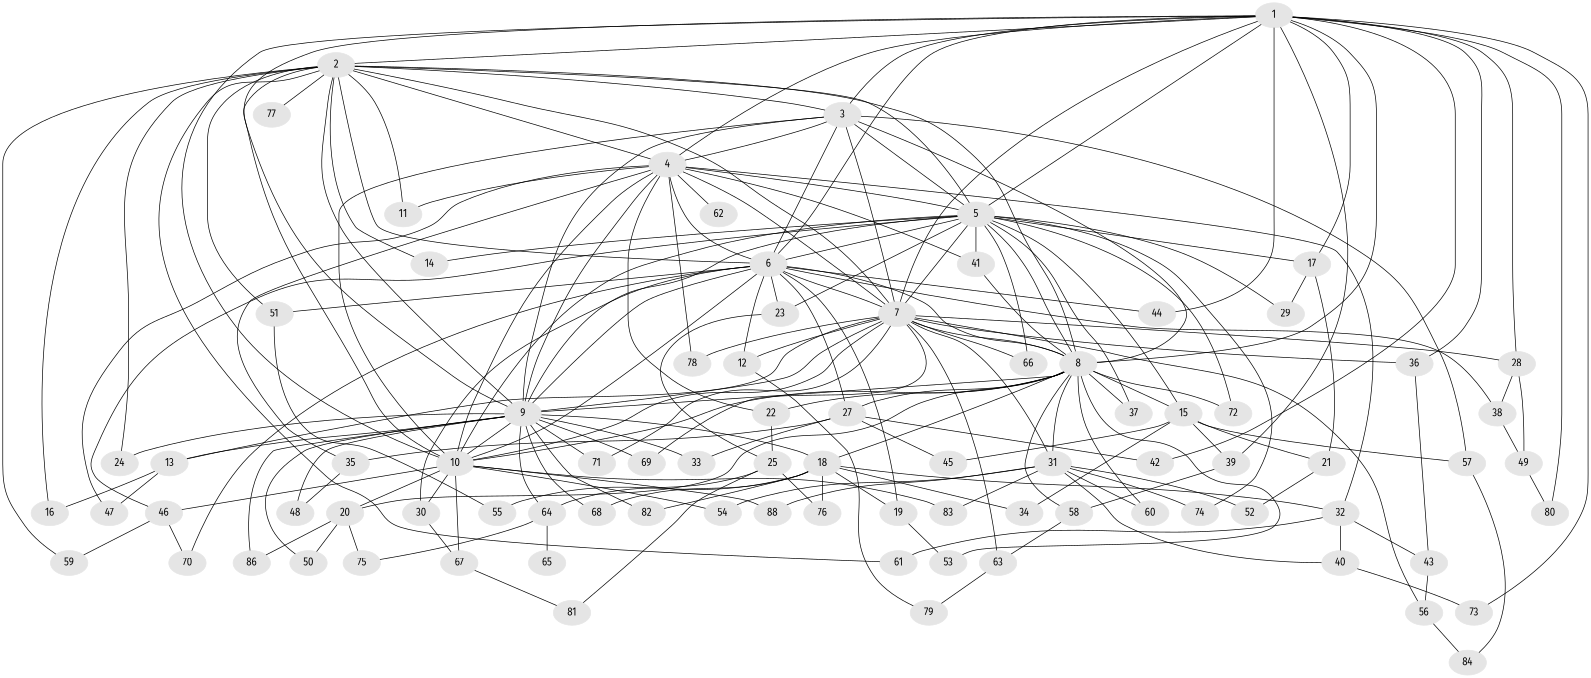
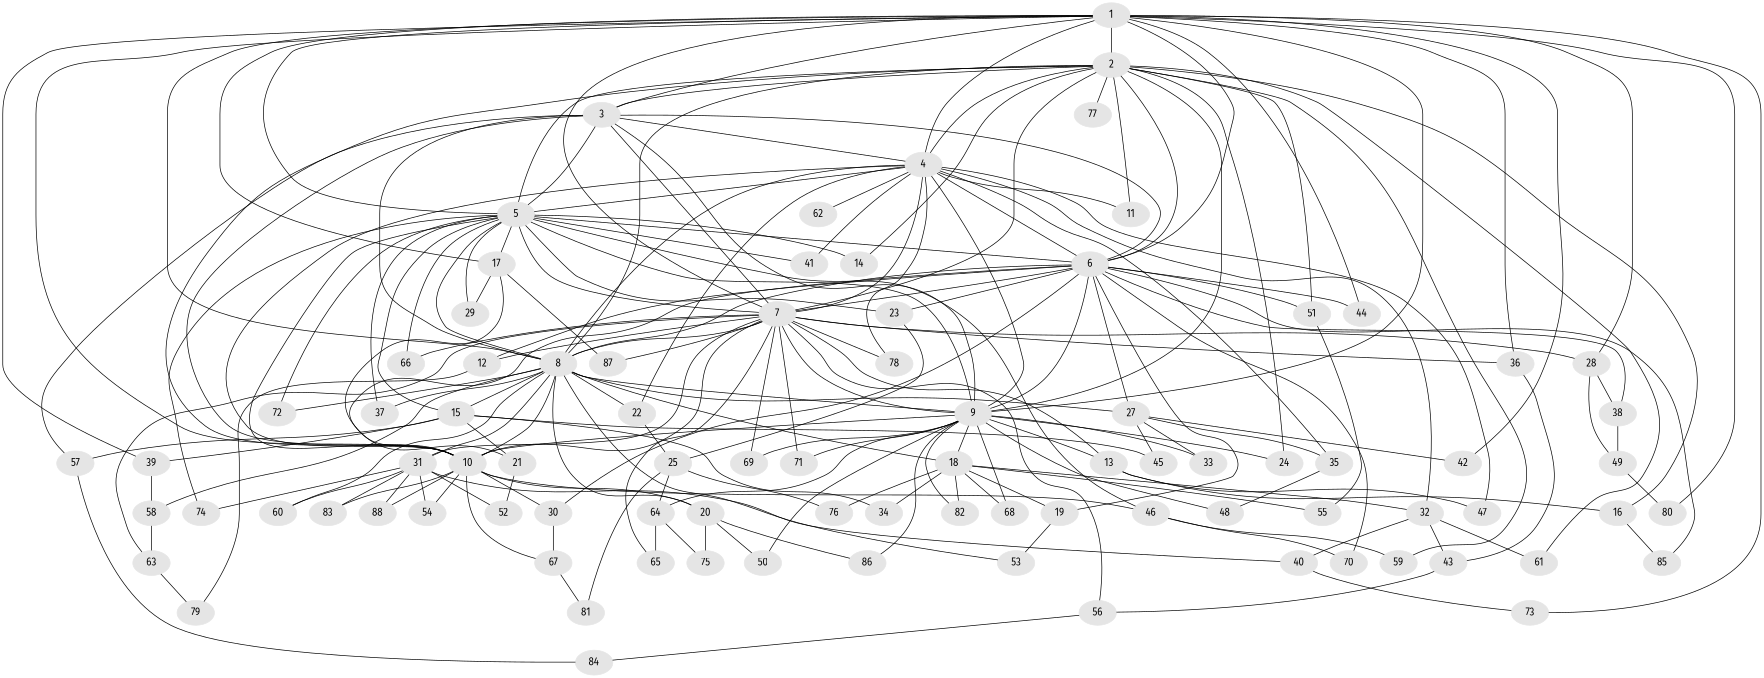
(1032, 328) -> (717, 205)
none -> (608, 364)
none -> (705, 423)
none -> (1662, 563)
